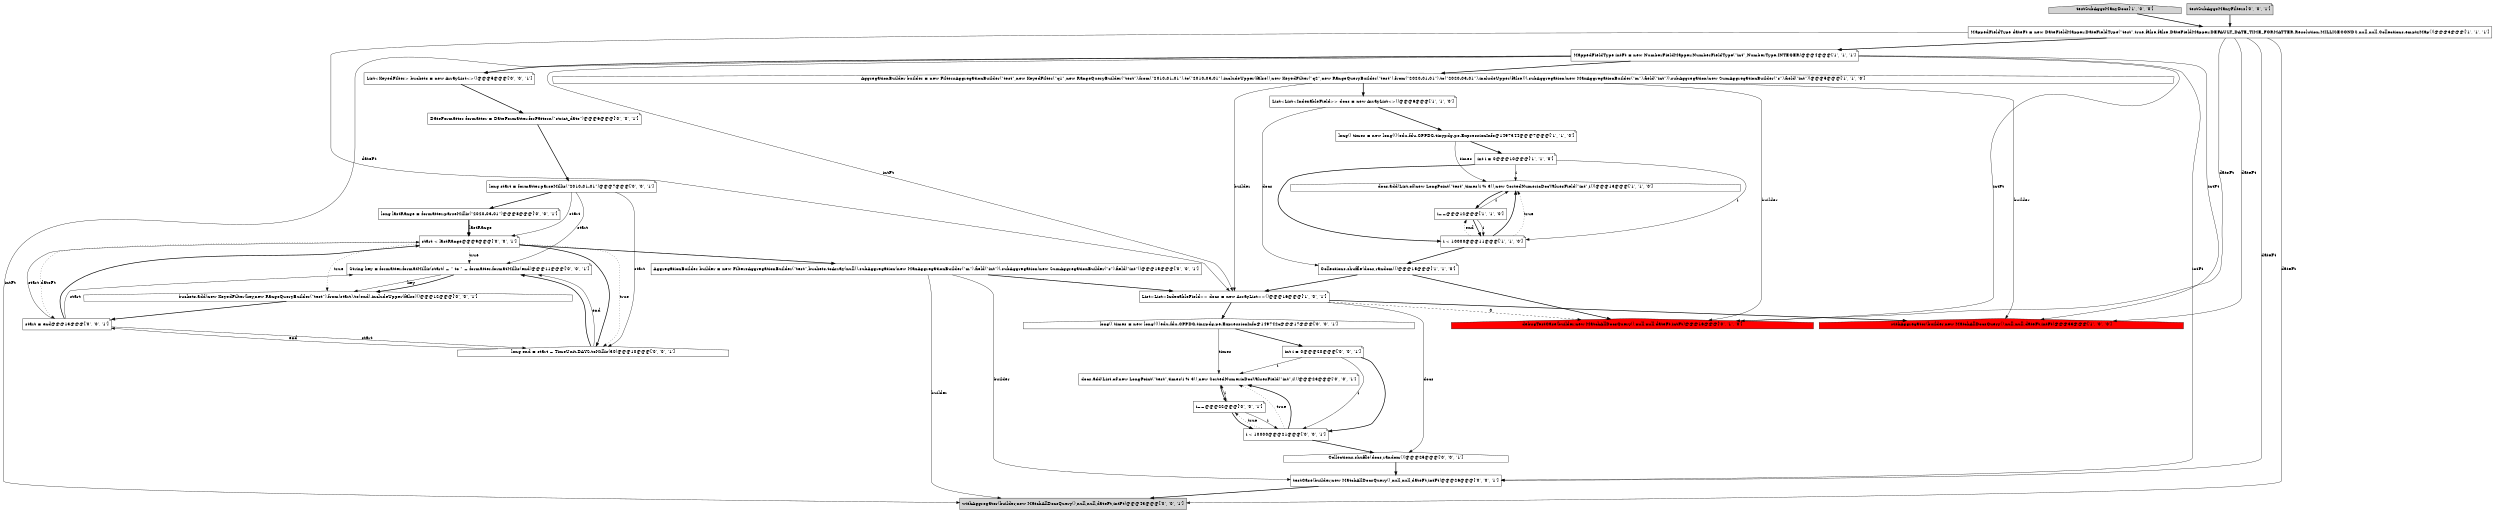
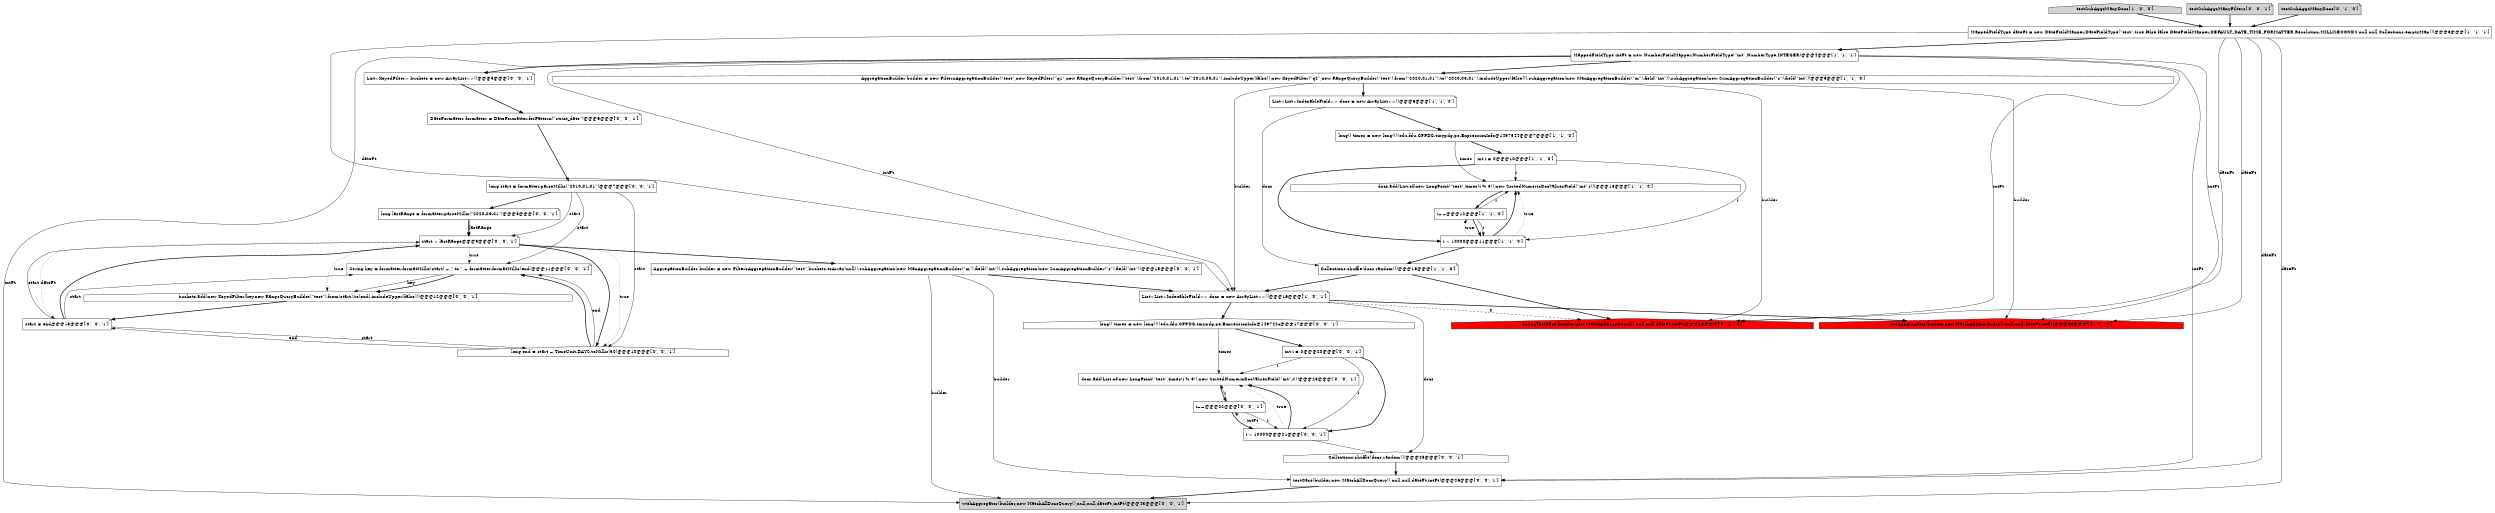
none -> (2320, 9)
(1470, 228) -> (1470, 228)
(1253, 421) -> (1253, 421)
(1341, 446) -> (1341, 446)
